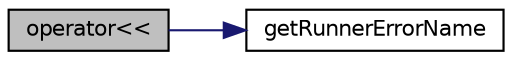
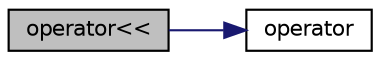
(375, 30) -> (309, 30)
